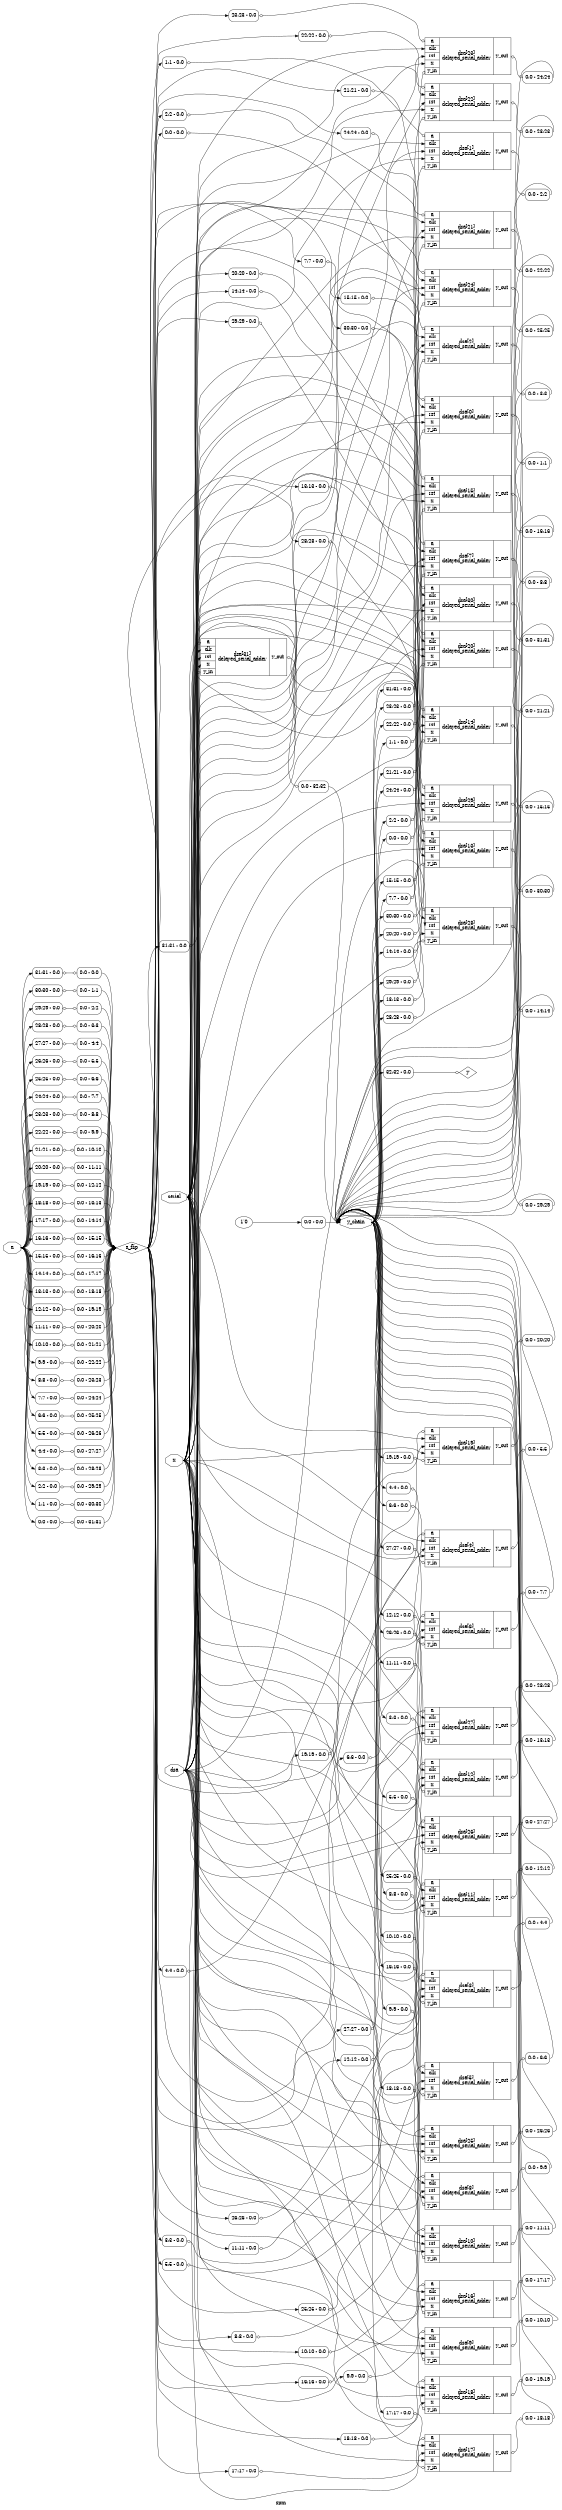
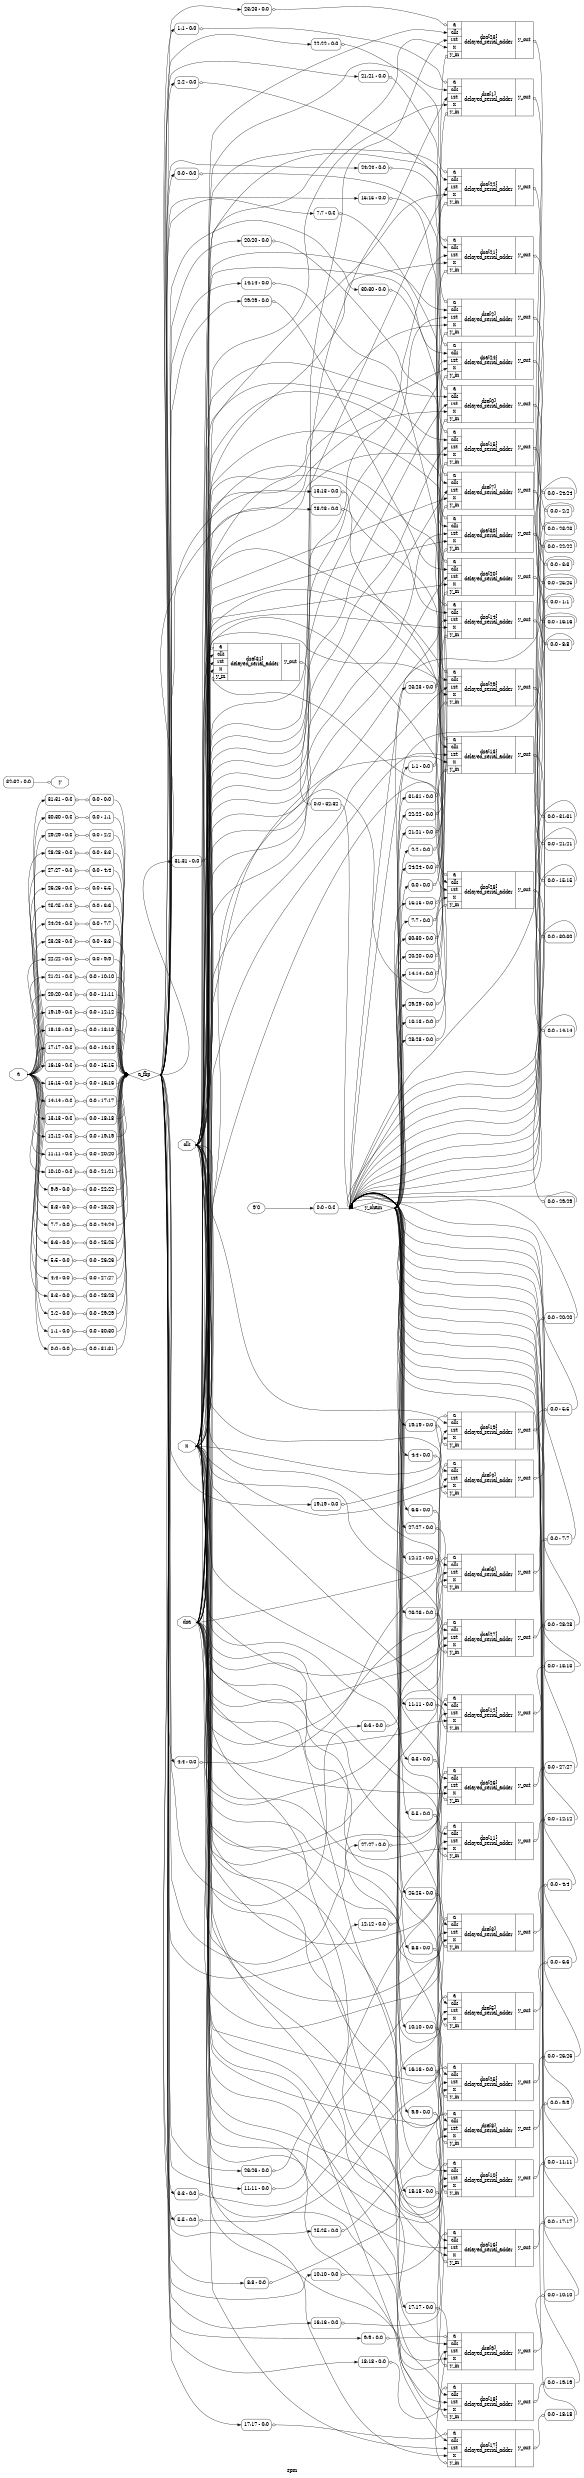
(468, 1073) -> (60, 782)
(376, 1133) -> none
(174, 1197) -> (187, 1145)
(244, 1222) -> (256, 1208)
(356, 1222) -> (373, 1208)
